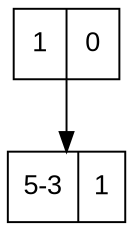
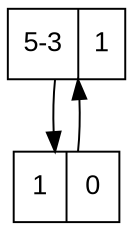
none -> (53, 106)
